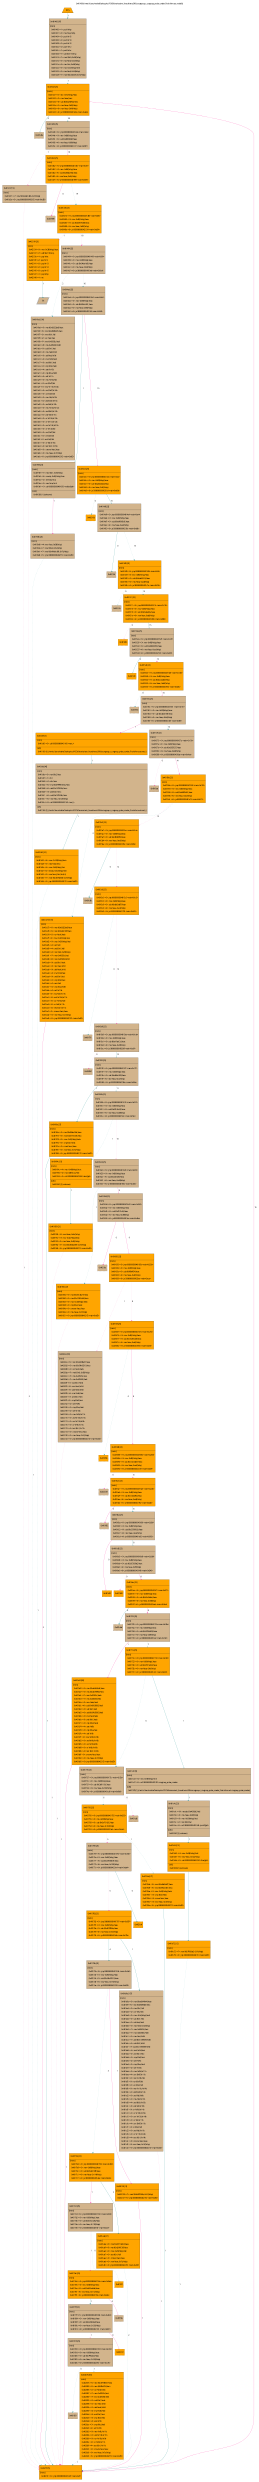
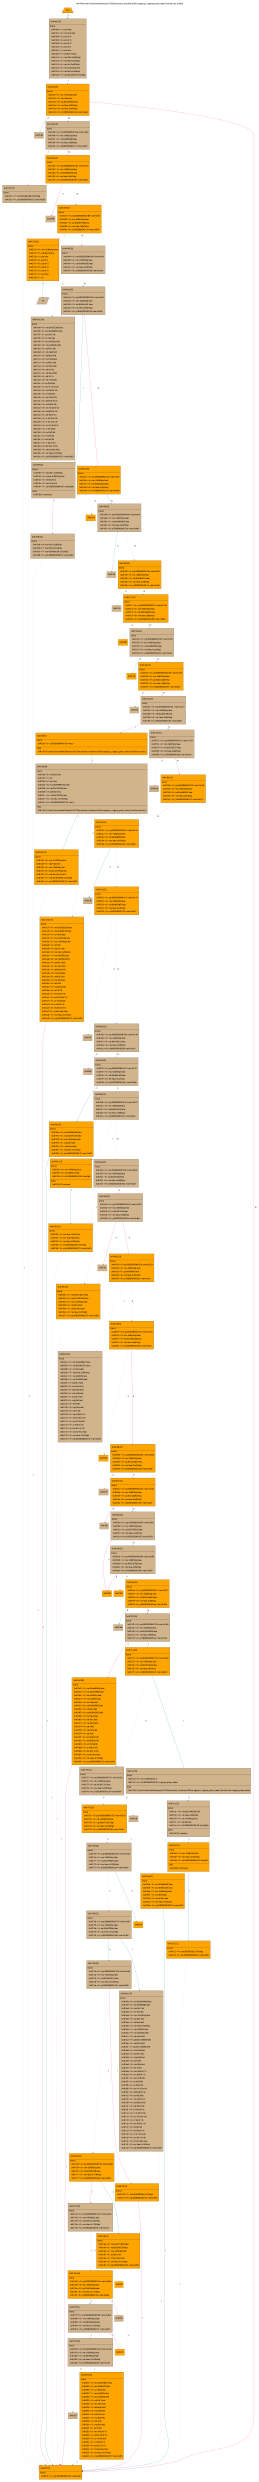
(140, 1576) -> (112, 1581)
(109, 1925) -> (109, 1925)
